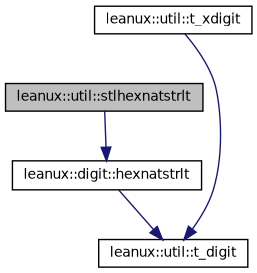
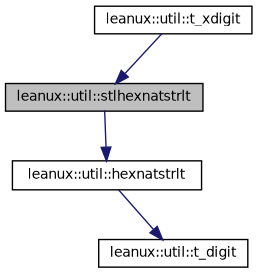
(220, 130) -> (144, 54)
(107, 175) -> (107, 175)
